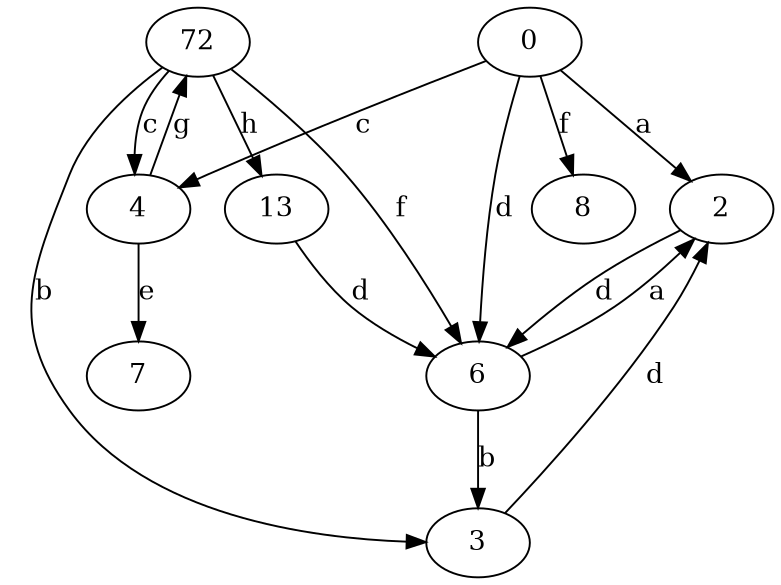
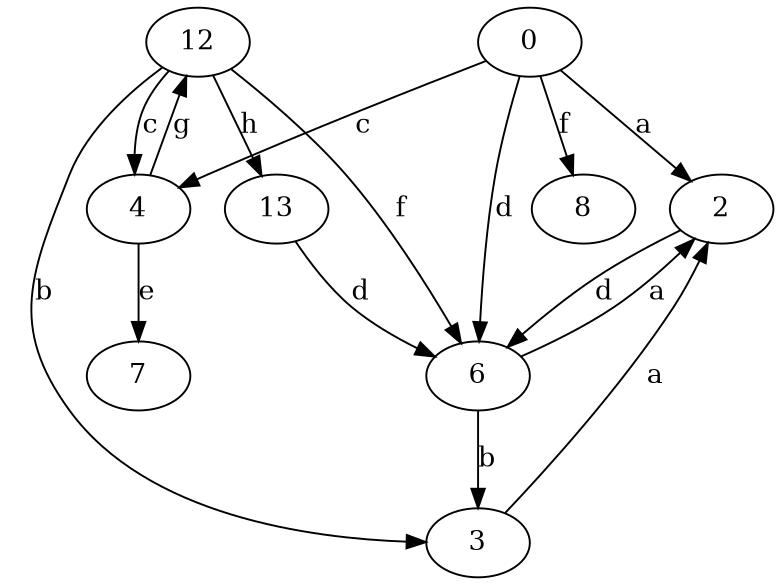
(198, 42) -> (198, 42)
(655, 376) -> (655, 376)
